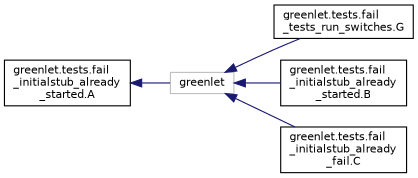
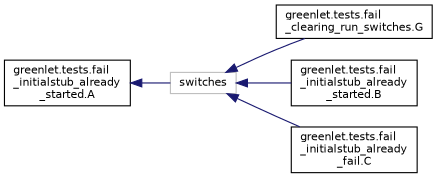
(344, 22) -> (354, 22)
(202, 83) -> (203, 83)
